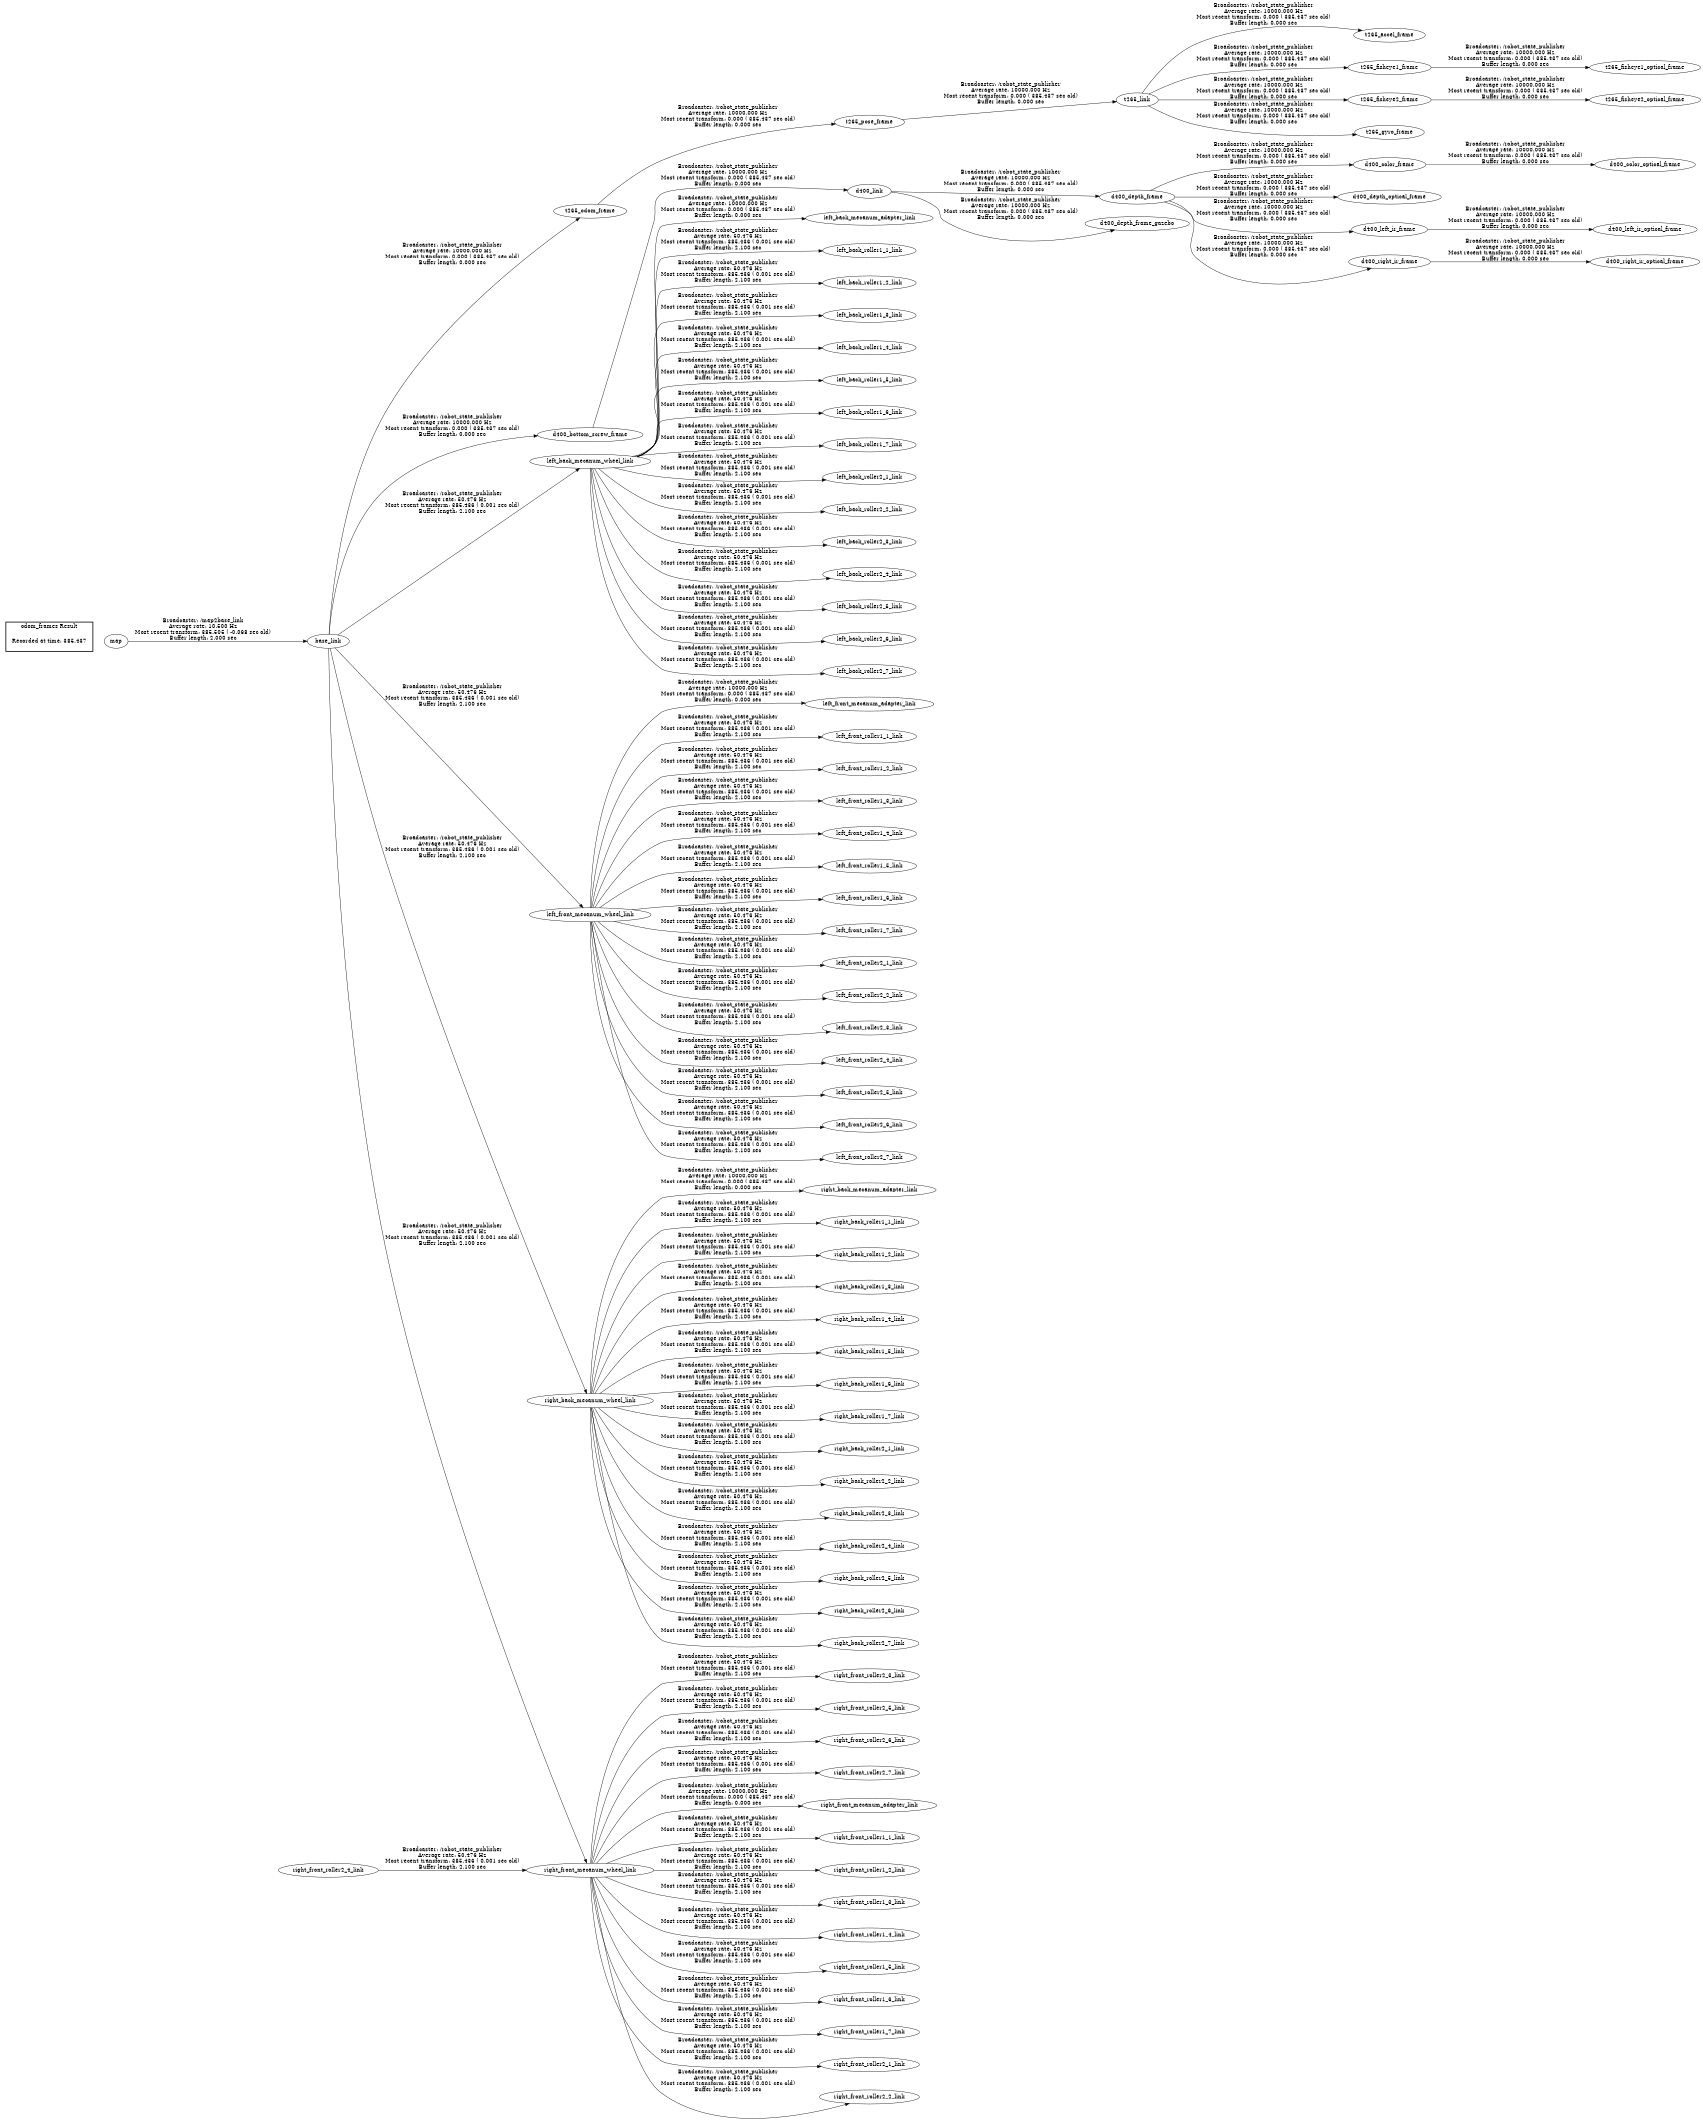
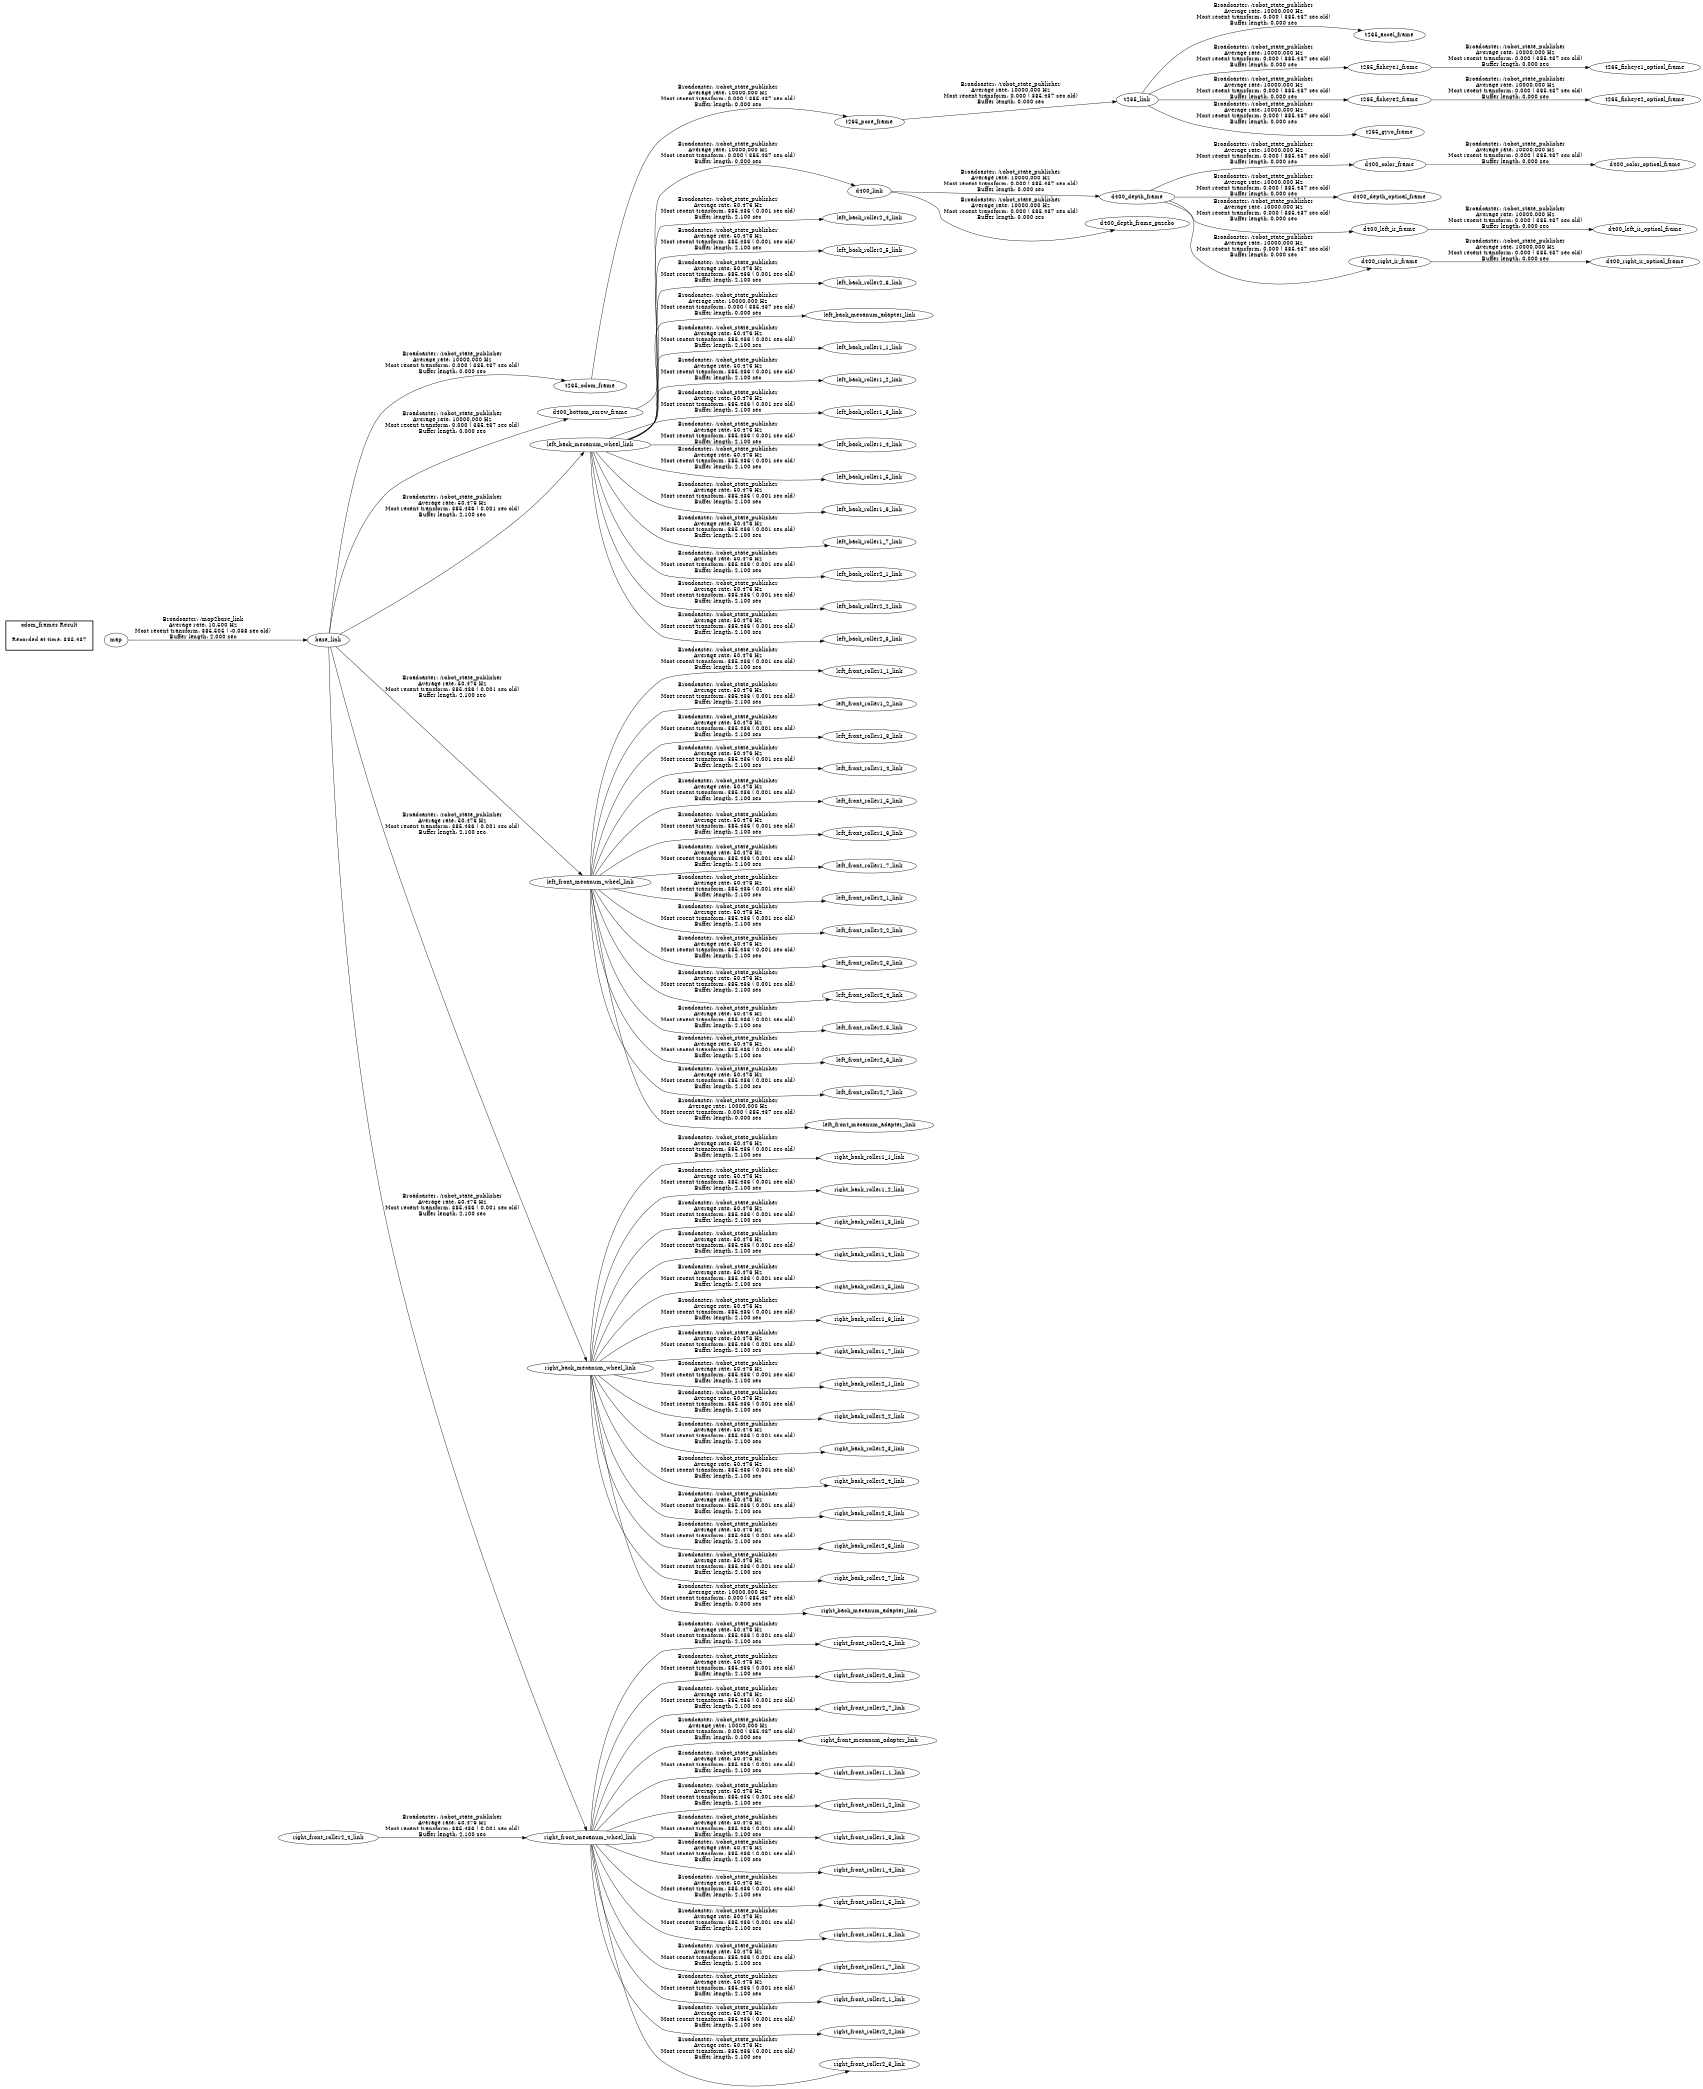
(869, 672) -> none
